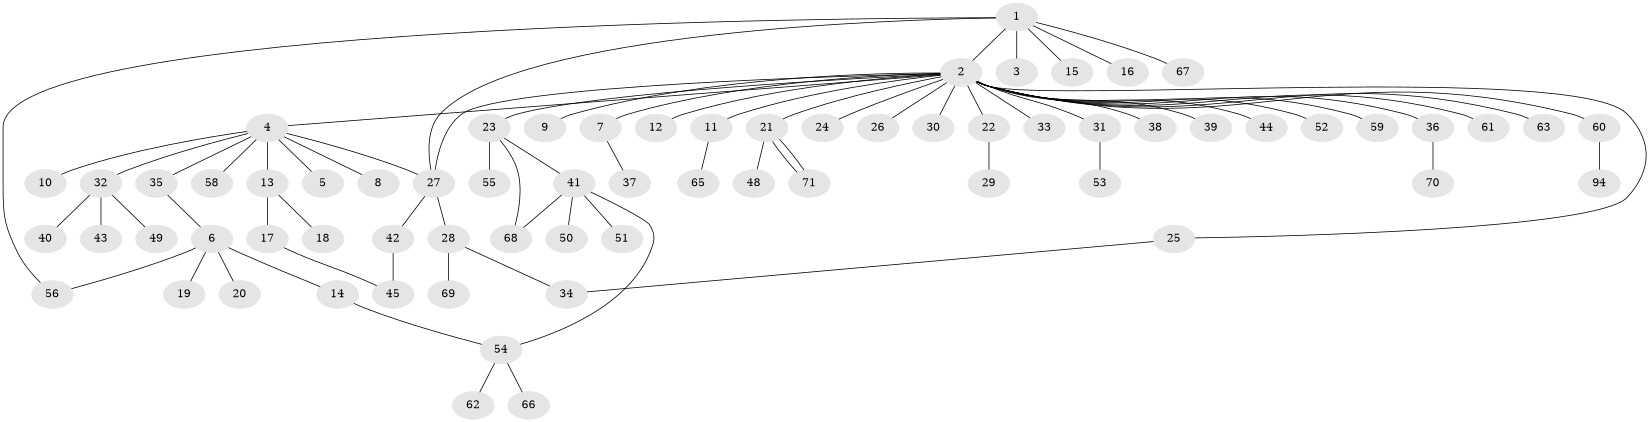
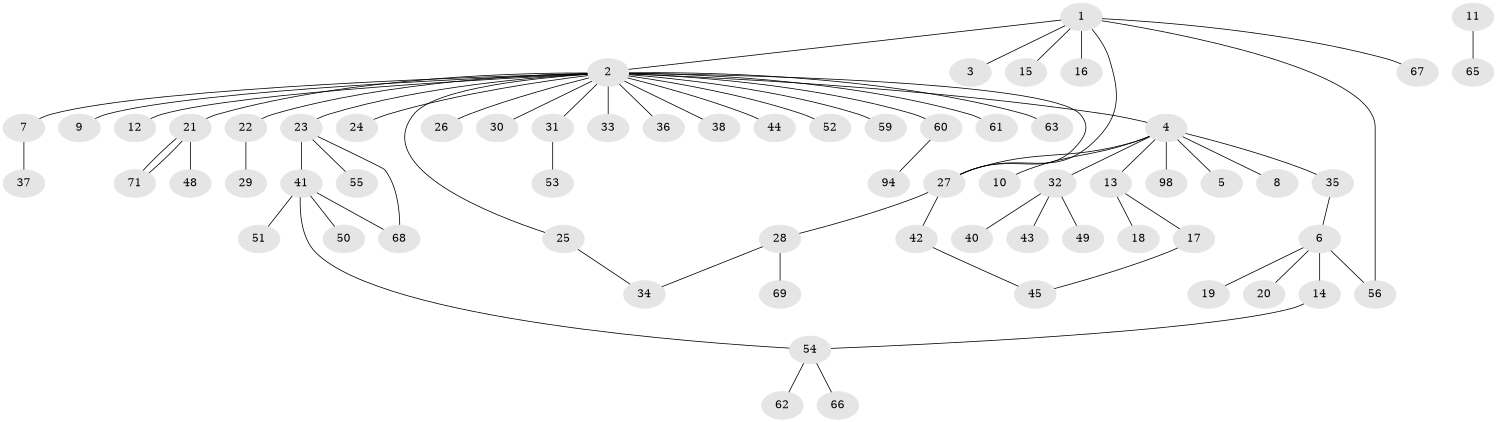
(833, 91) -> none
(1211, 128) -> none
(212, 183) -> (1166, 183)
(1433, 183) -> none
